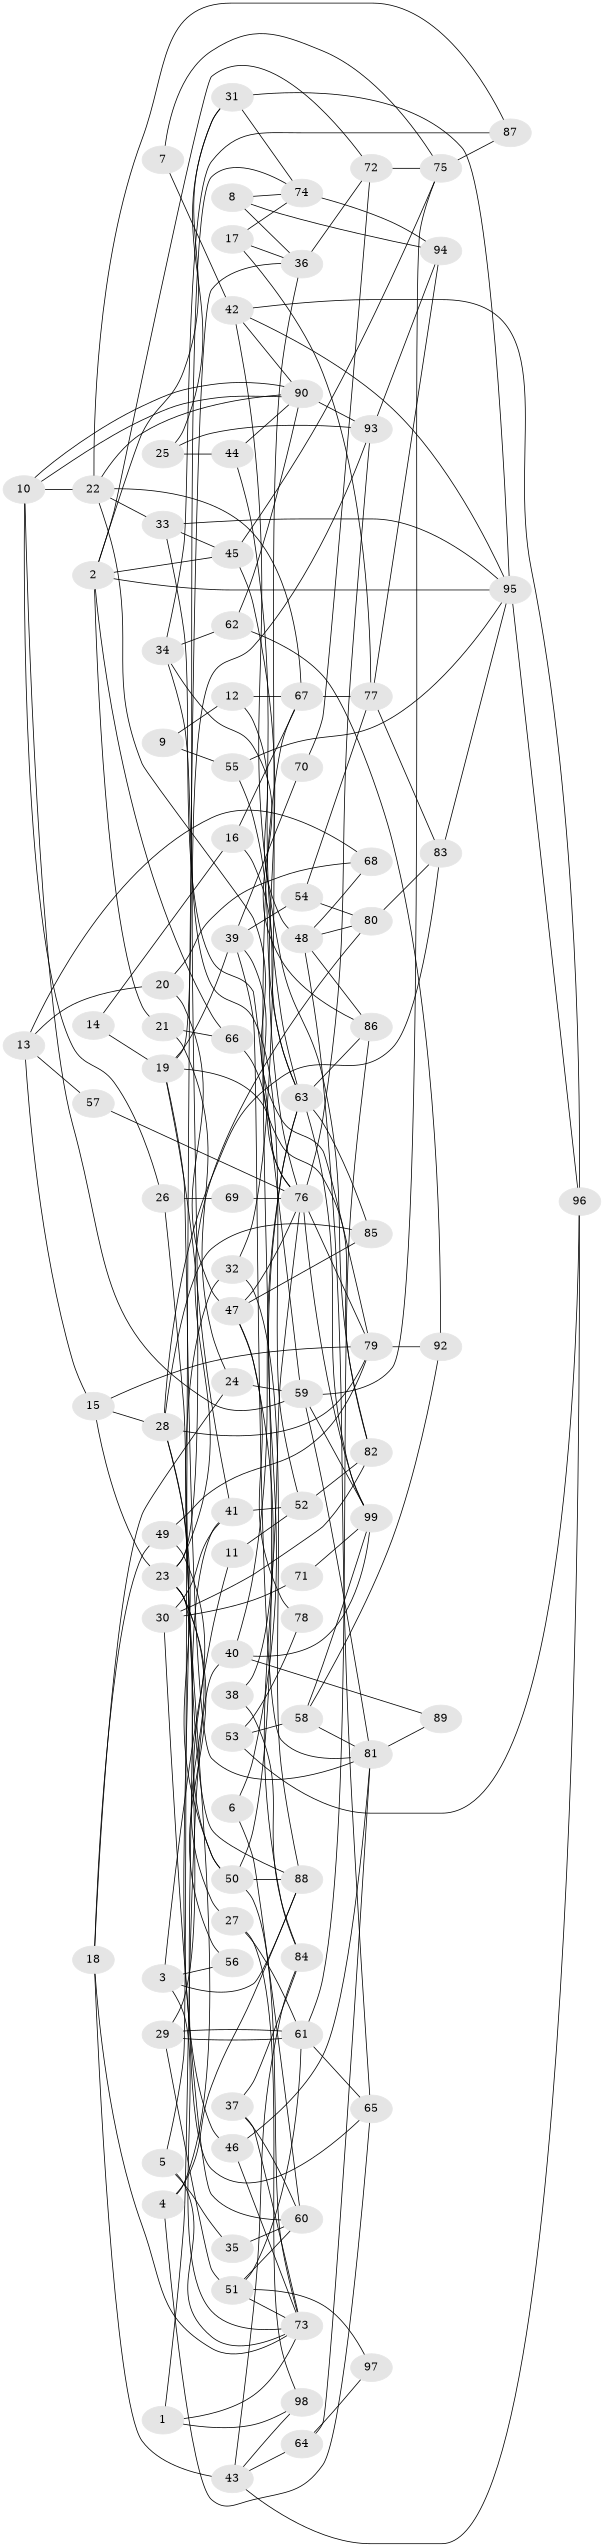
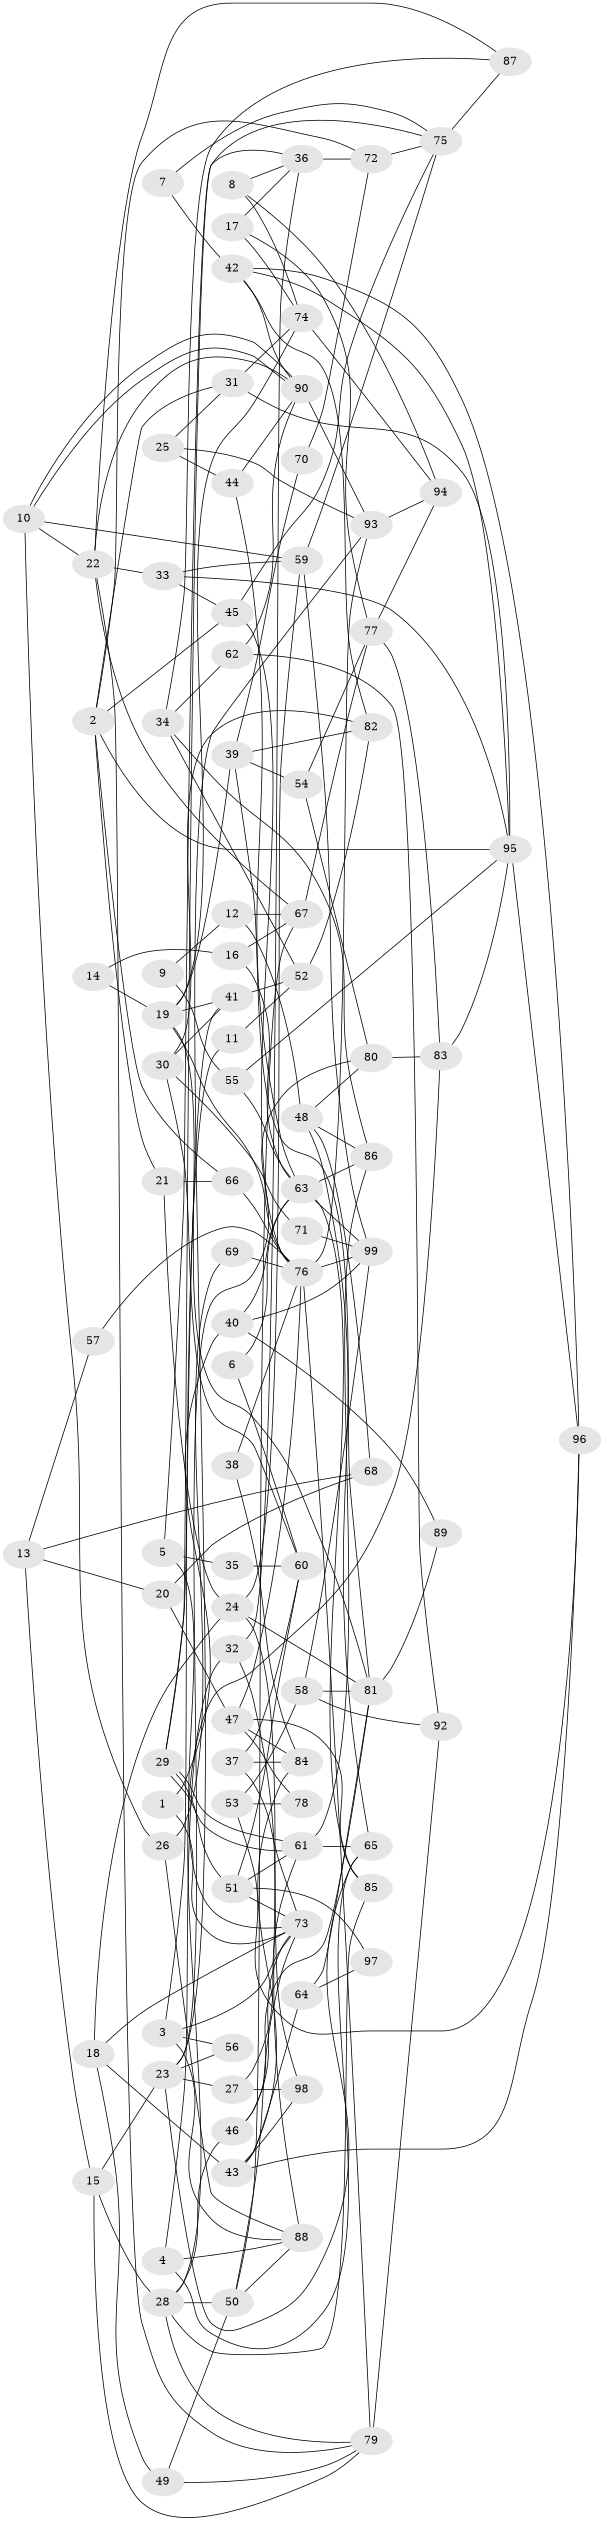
none -> (191, 845)
(338, 1565) -> (302, 1649)
(233, 2427) -> (274, 1788)
